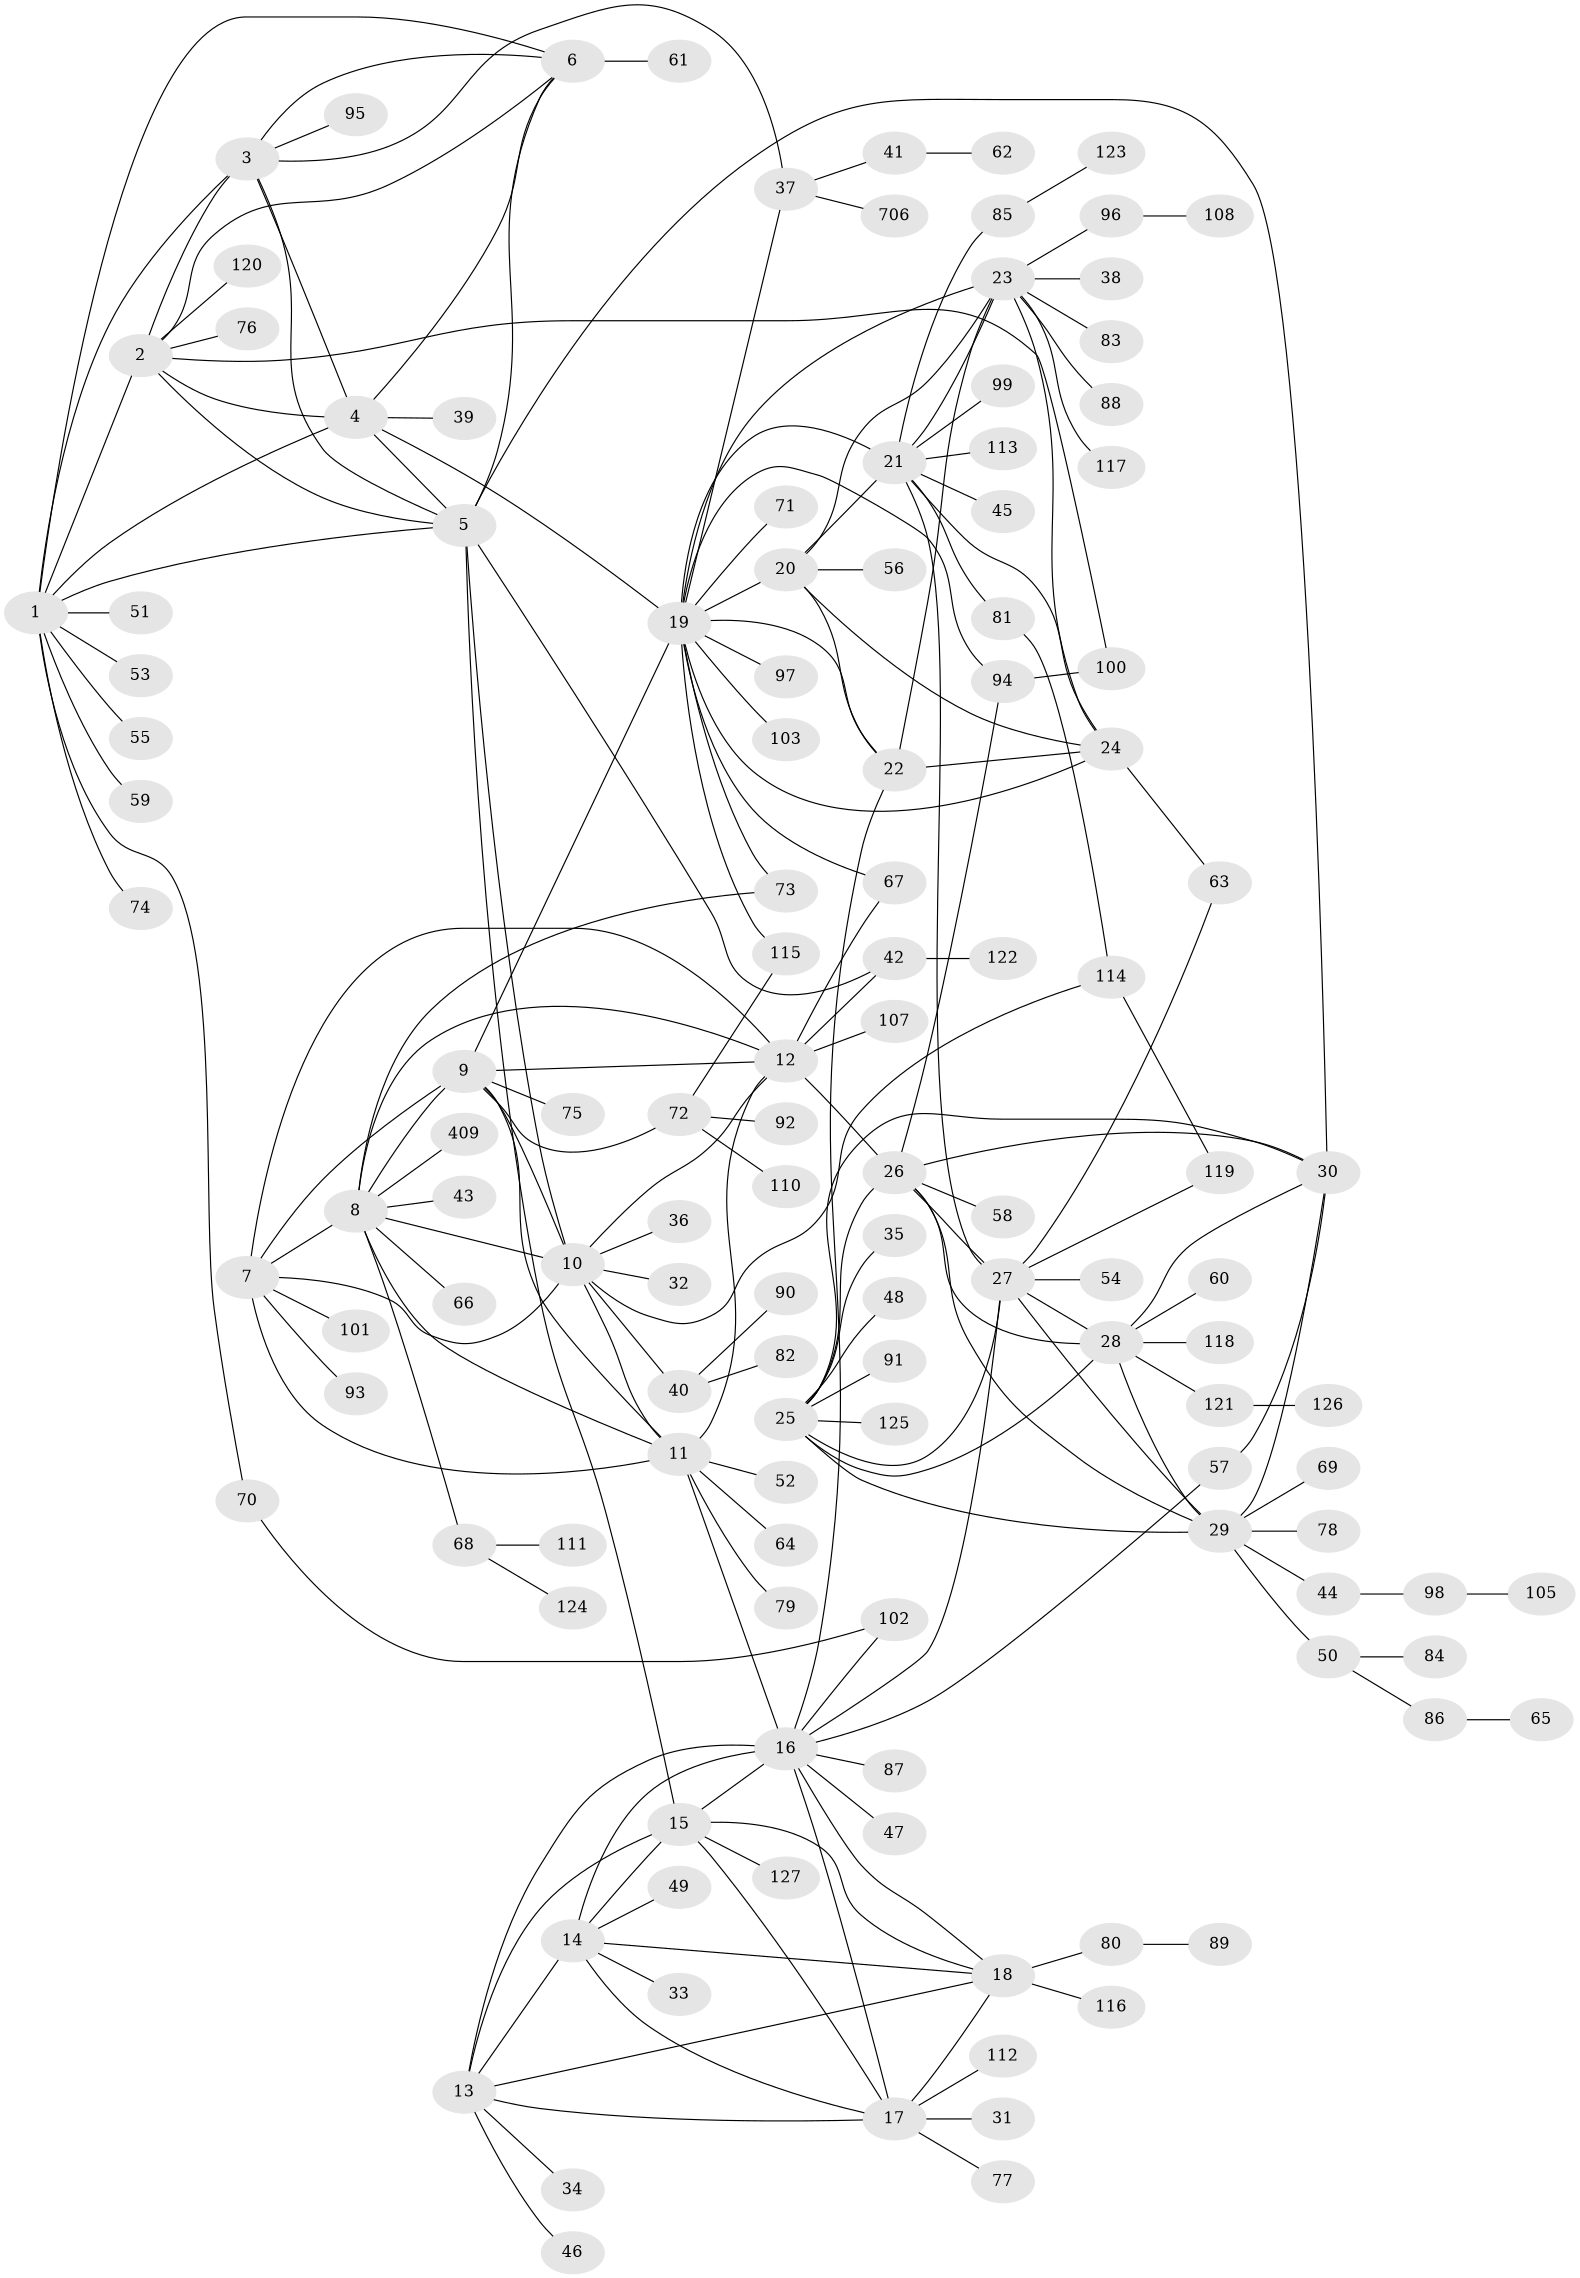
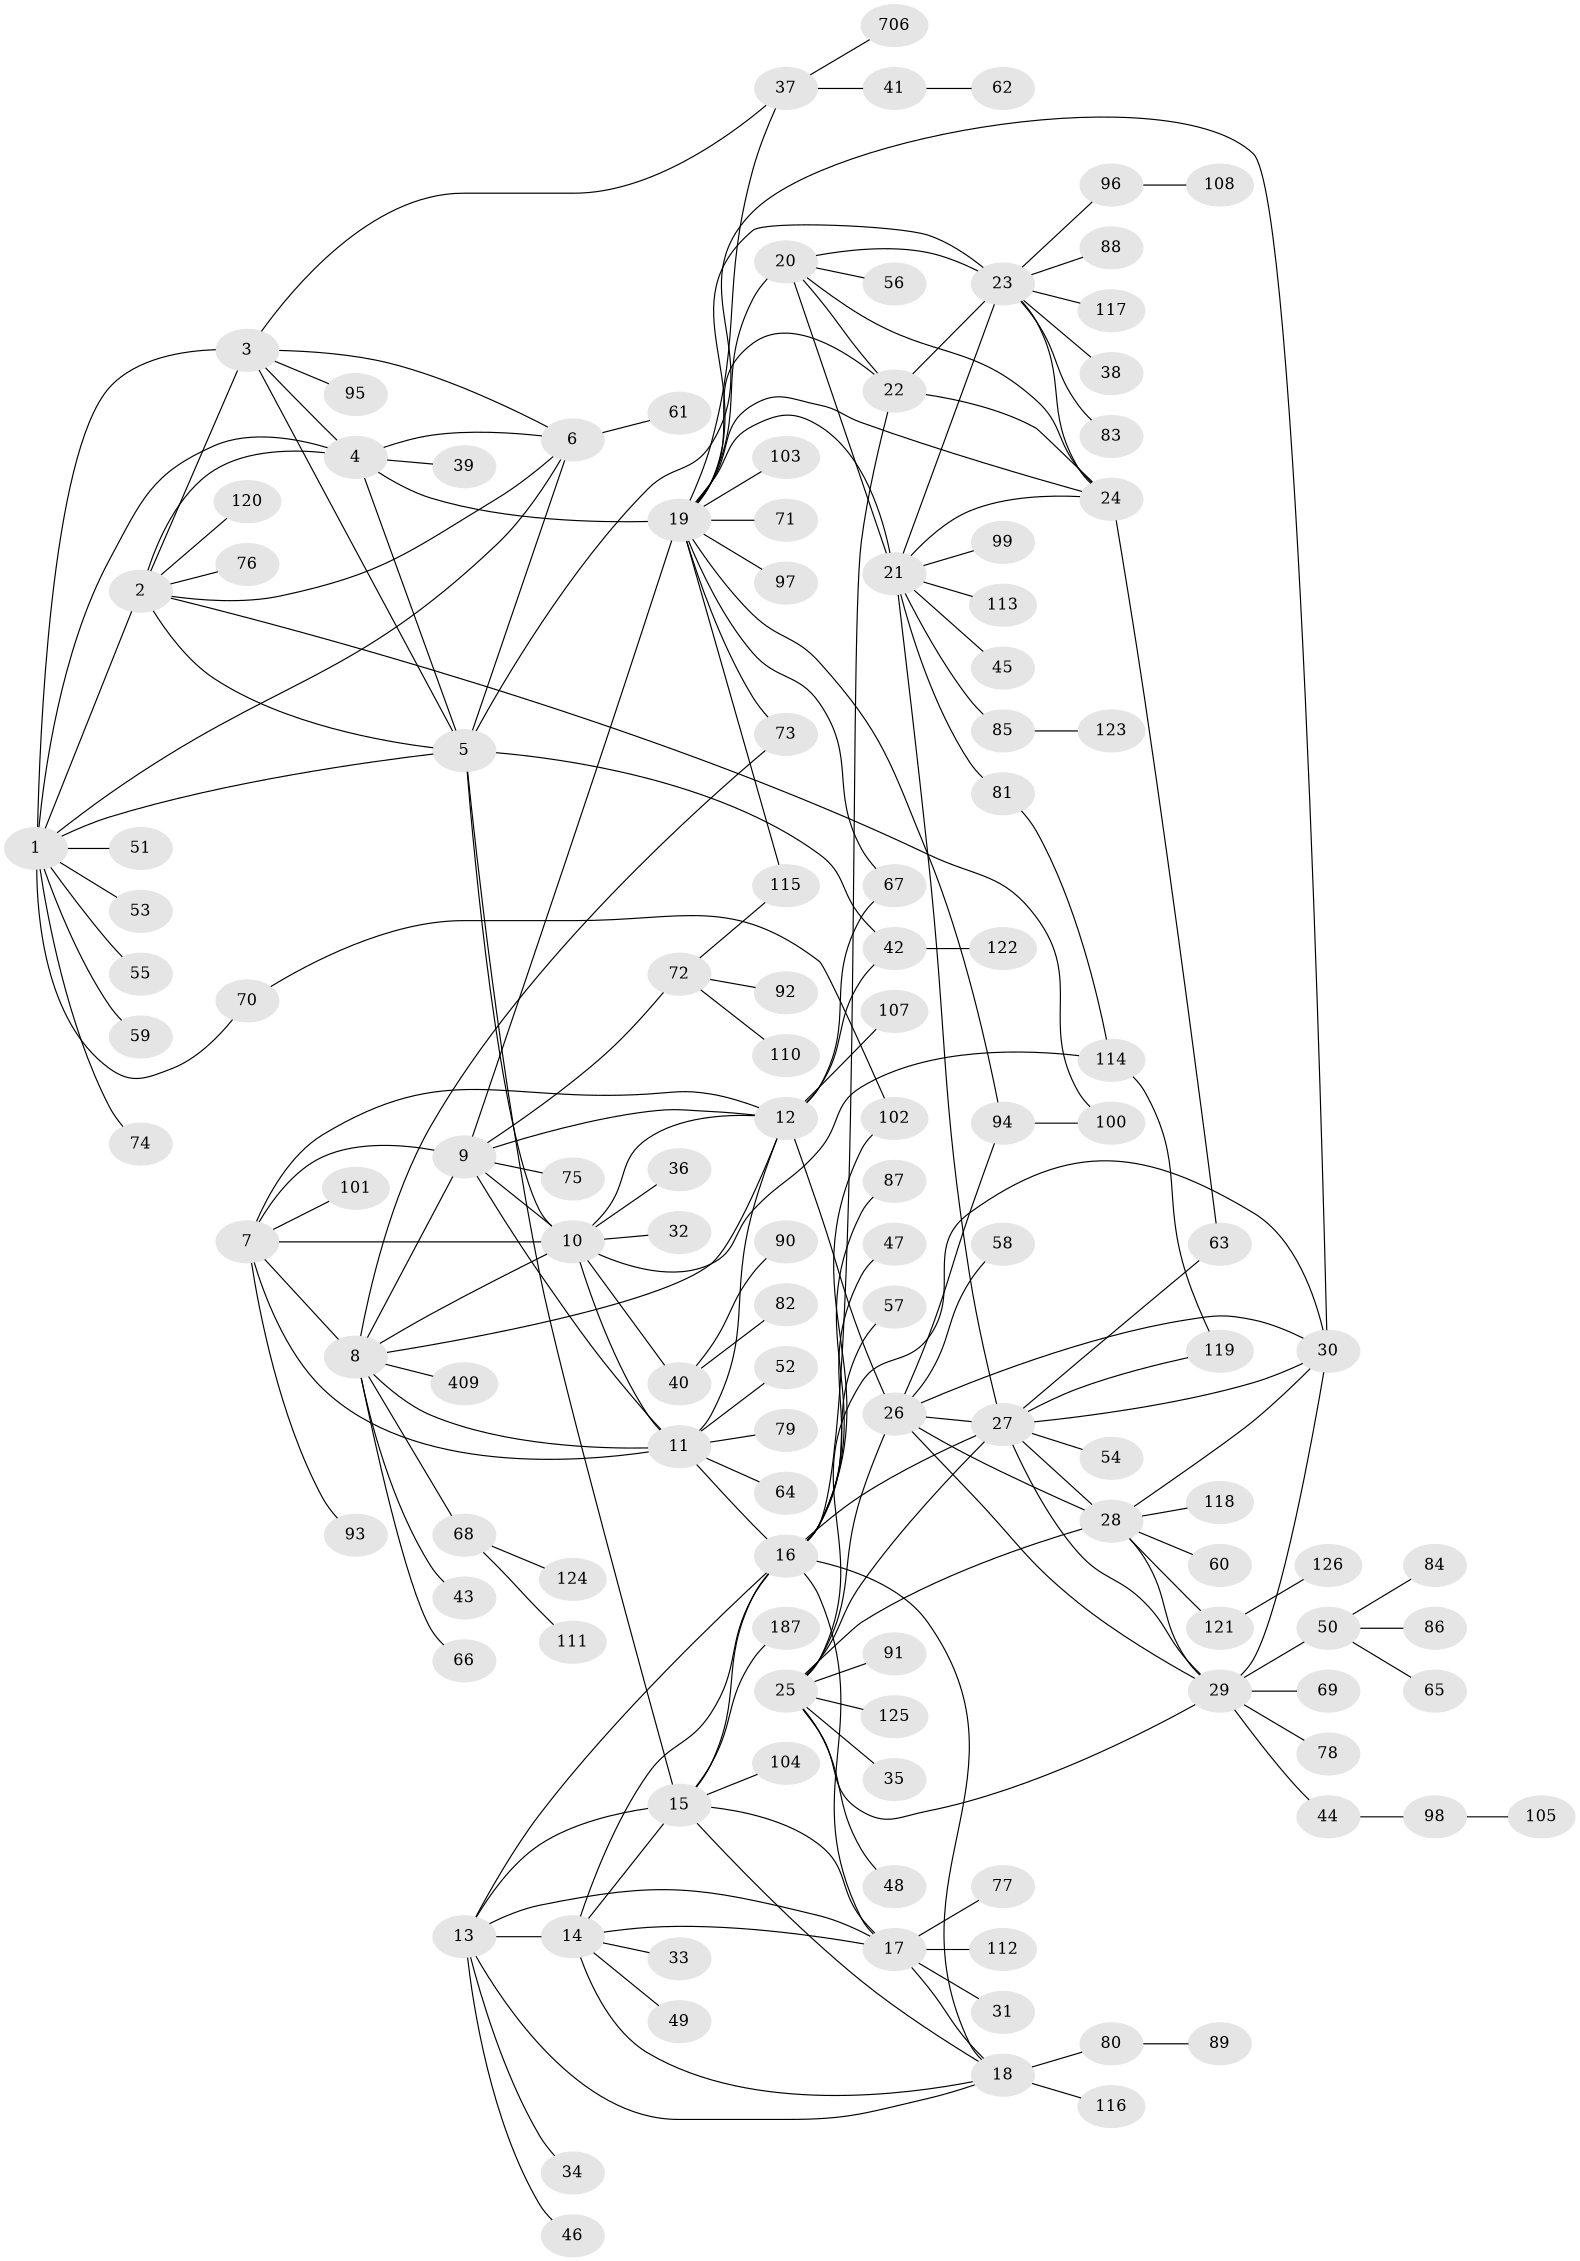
(1285, 1368) -> (1171, 1402)
(1488, 1720) -> (1382, 1660)
none -> (786, 1763)
(786, 1878) -> (786, 1628)
